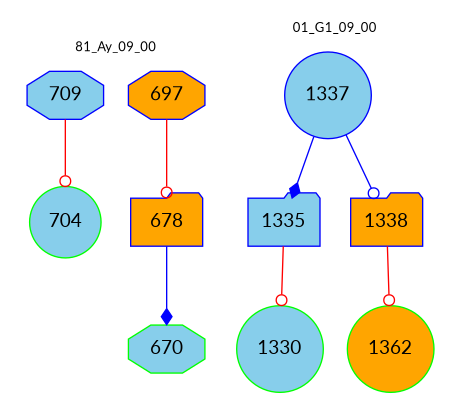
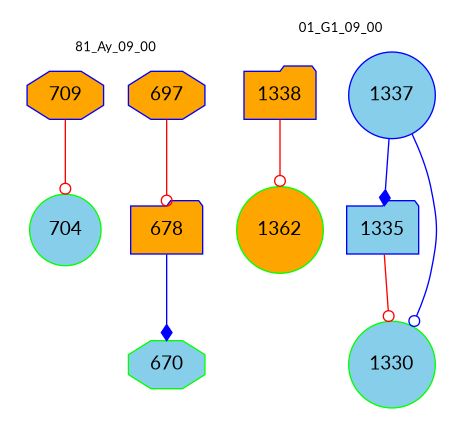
(65, 95) -> (65, 95)
(359, 162) -> (436, 225)
